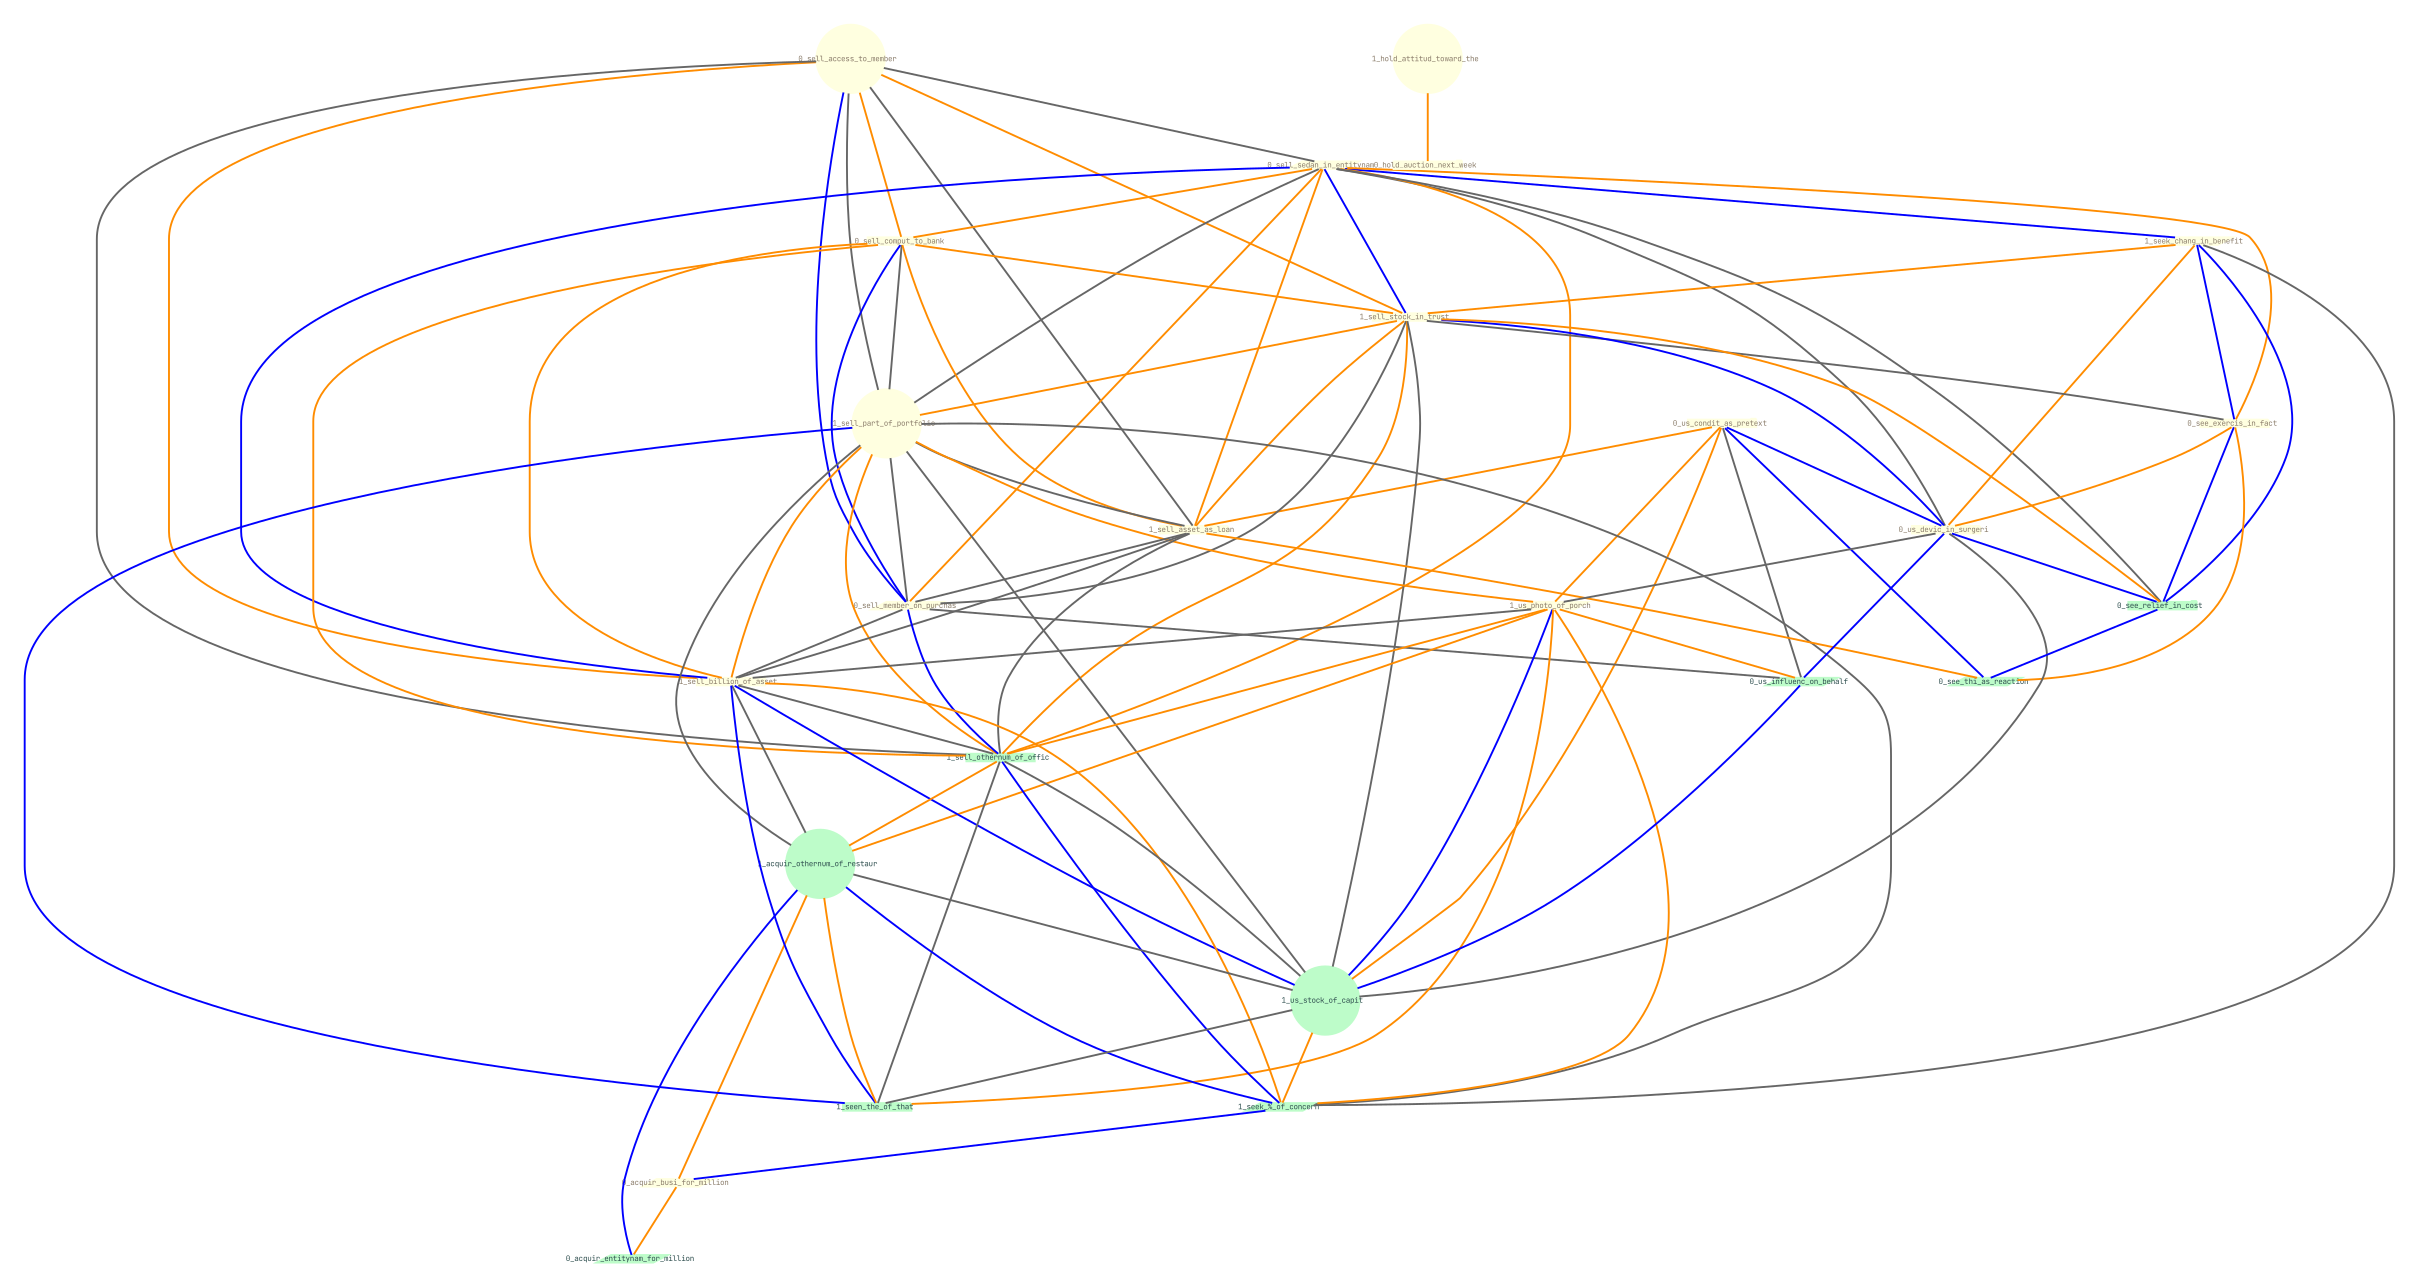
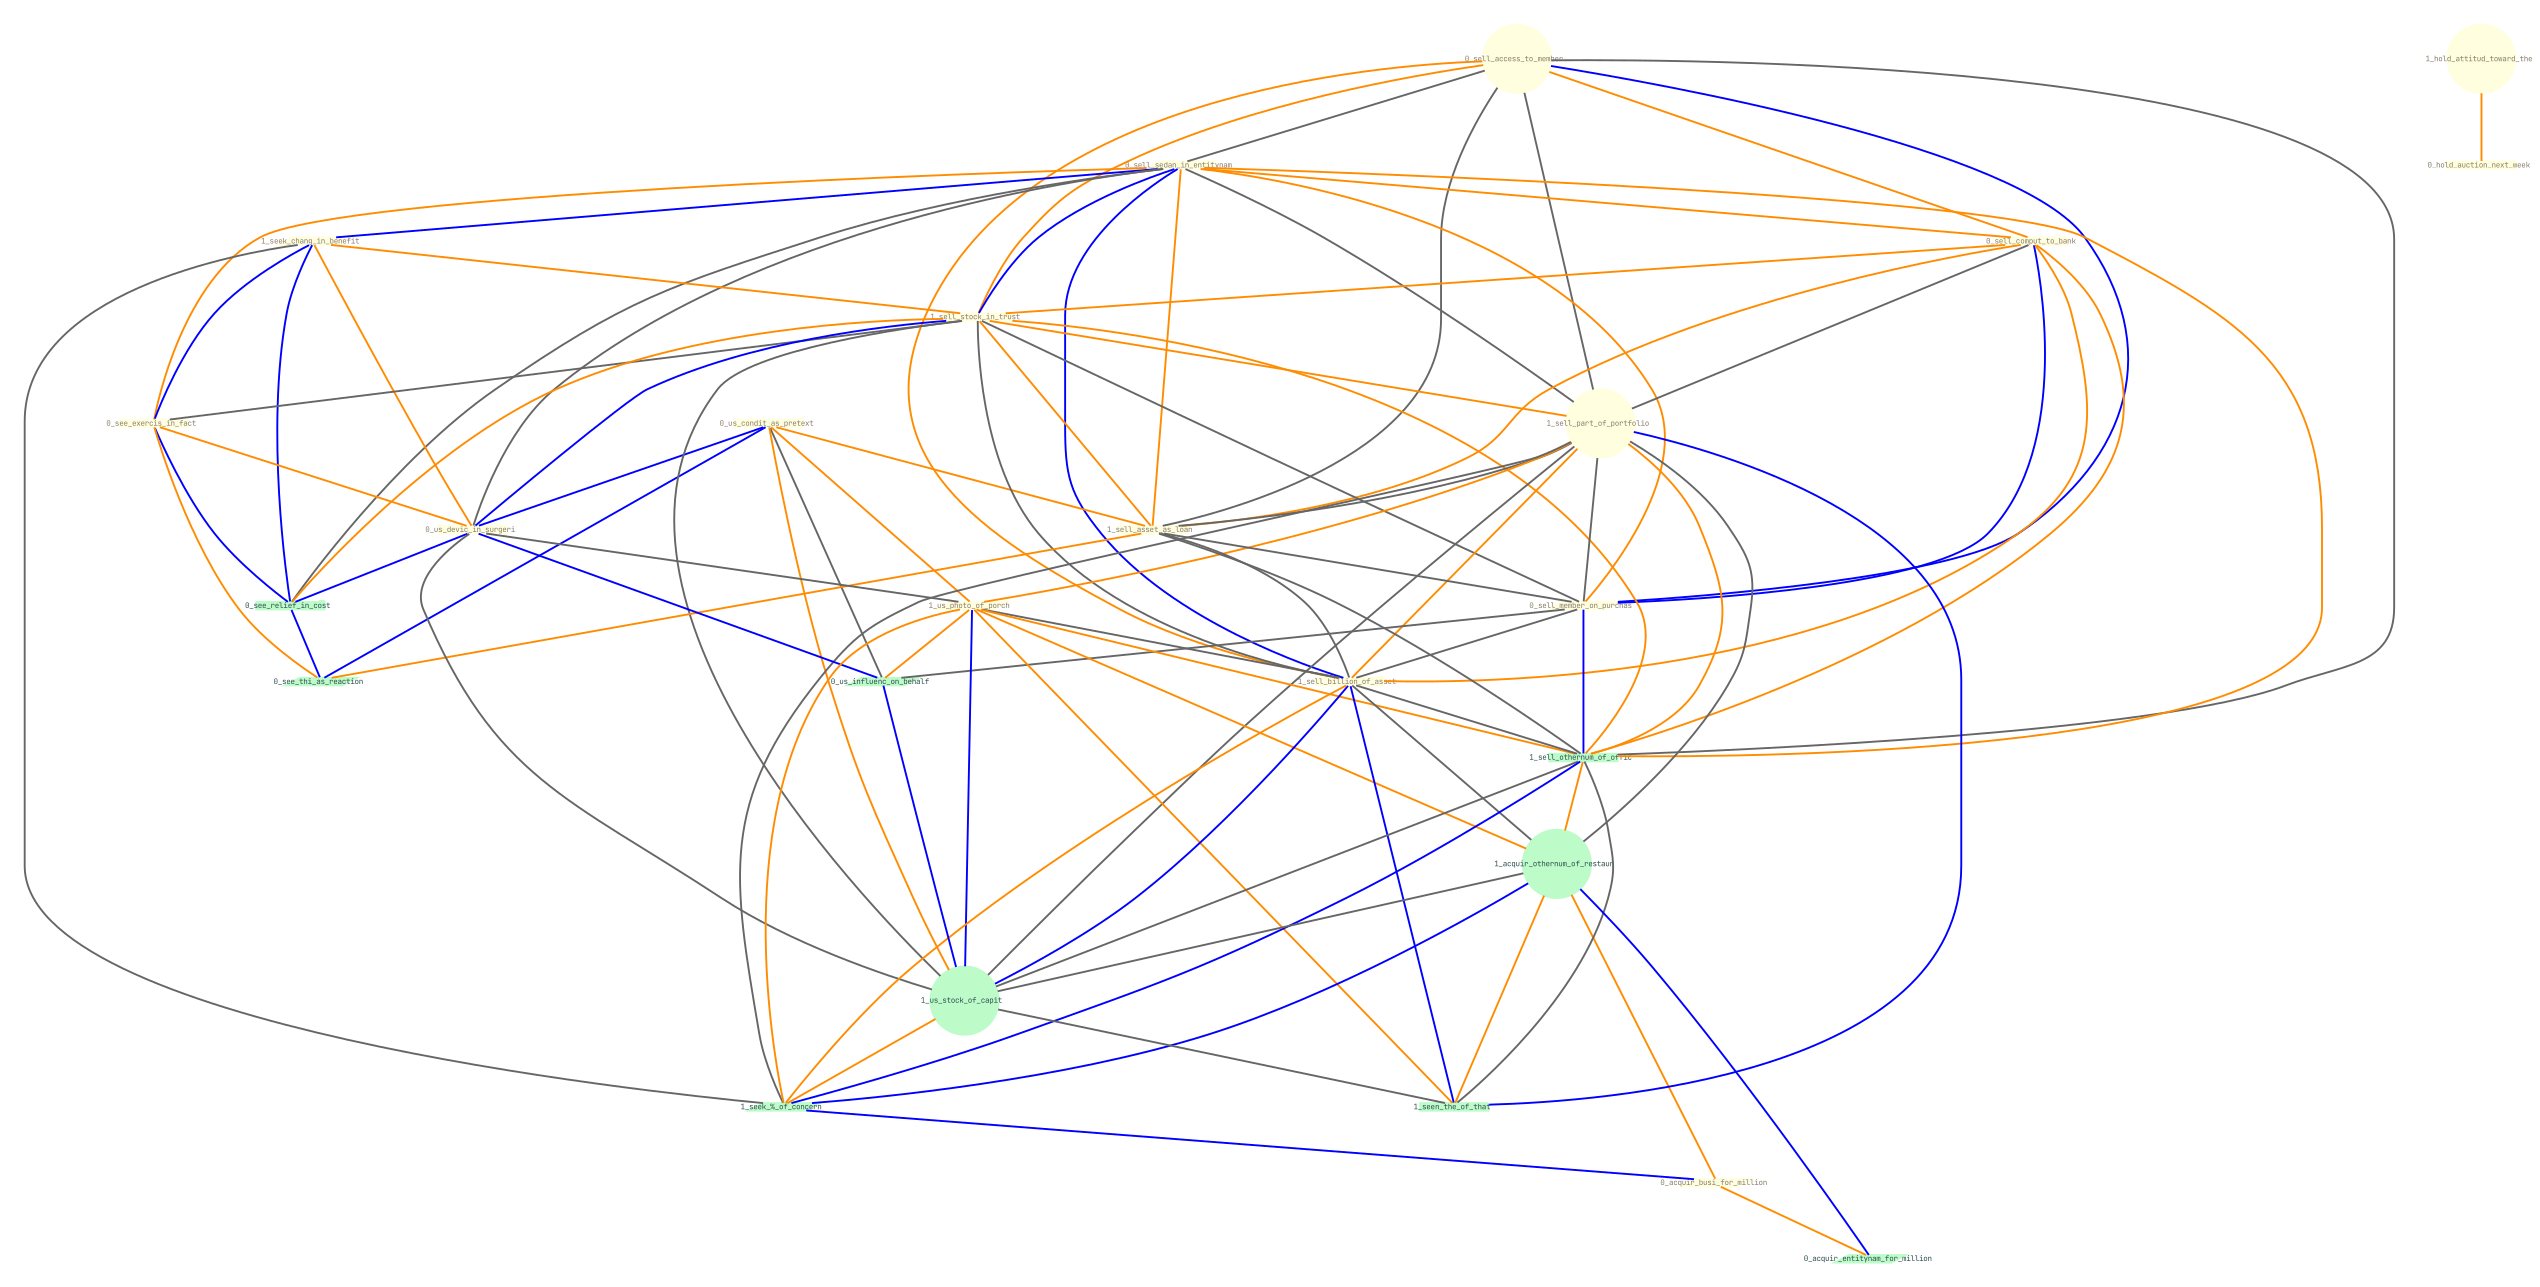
none -> (1039, 534)
